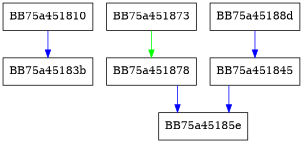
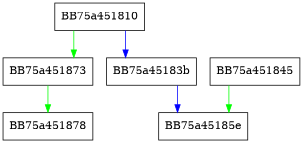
(255, 17) -> none
none -> (74, 40)
(178, 95) -> (178, 95)
(229, 95) -> (229, 95)
